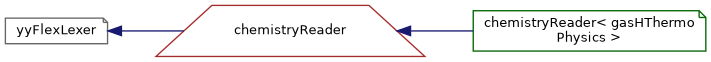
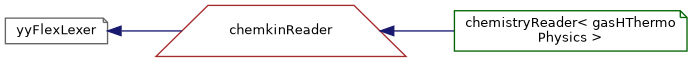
(290, 31) -> (281, 31)
